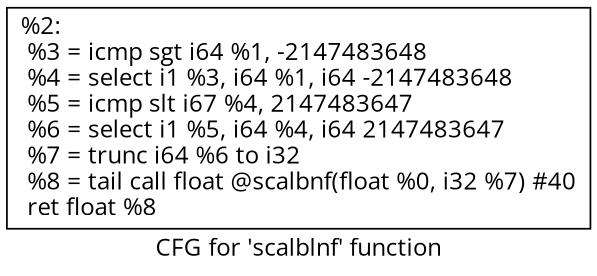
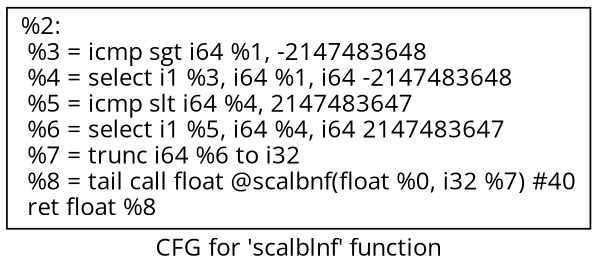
(218, 104) -> (218, 104)
